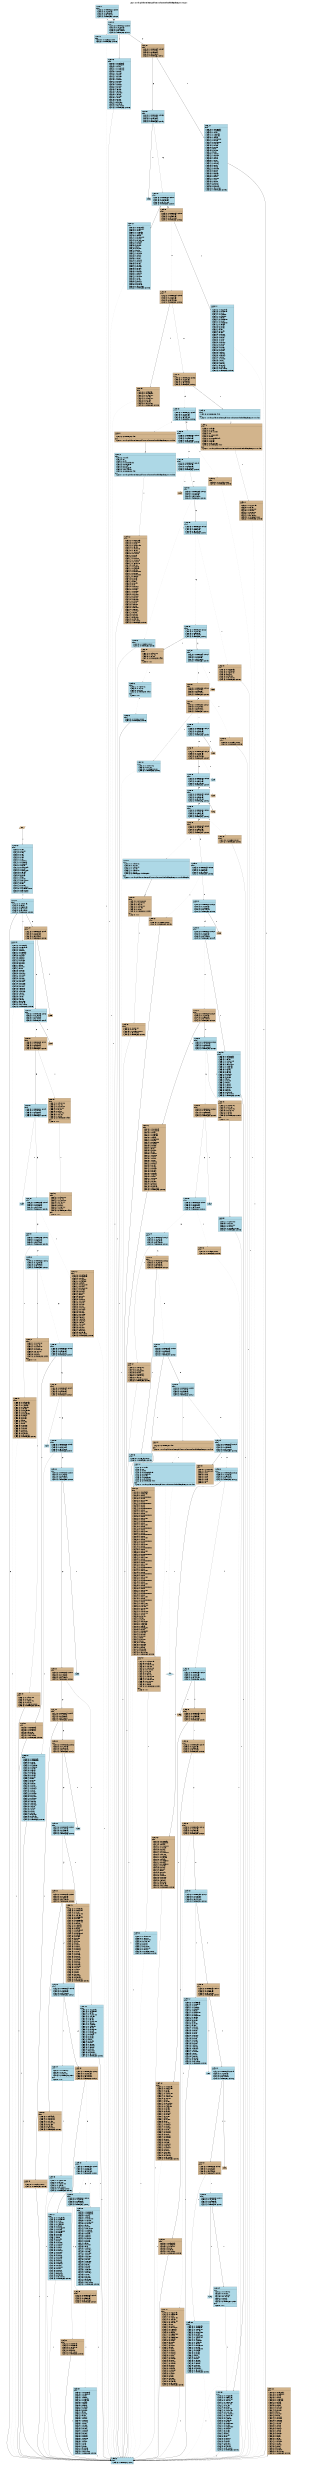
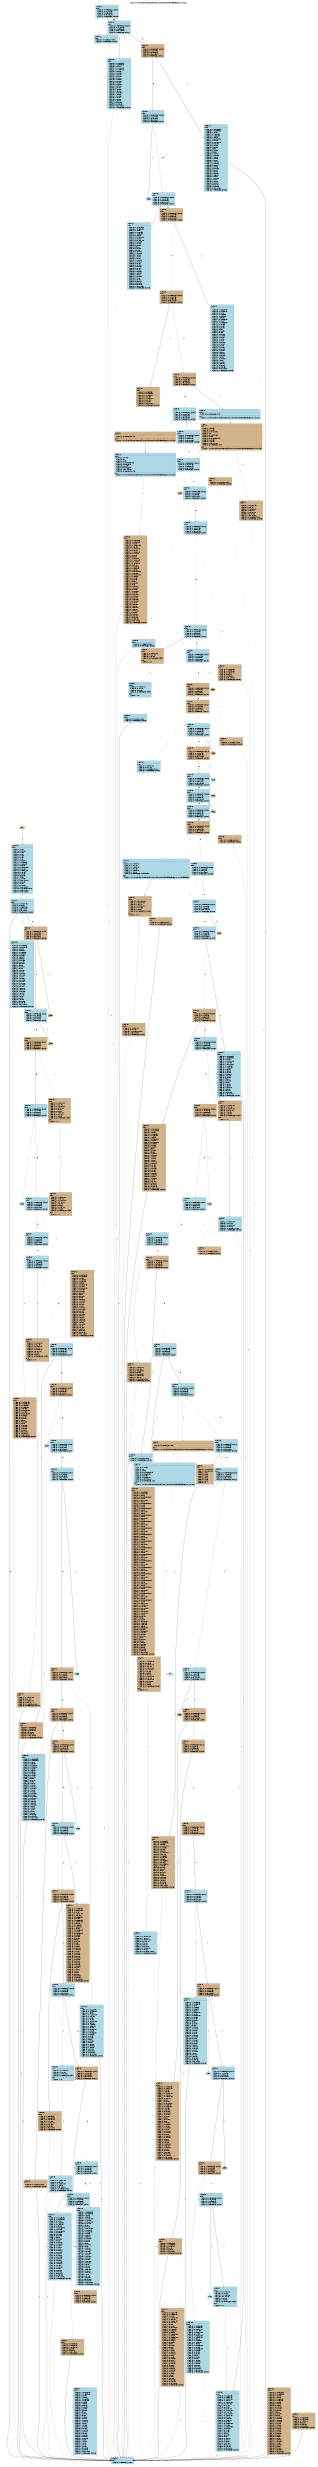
none -> (303, 2421)
